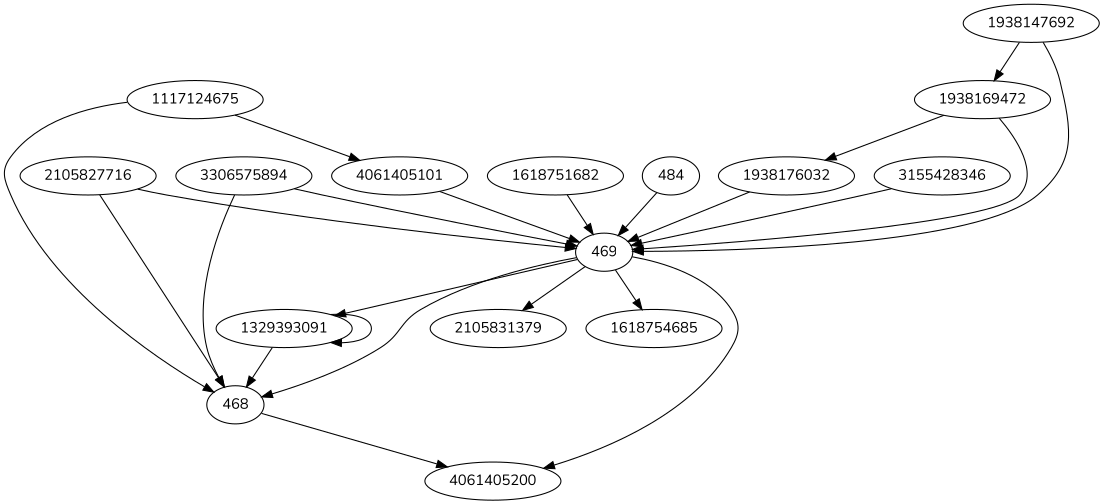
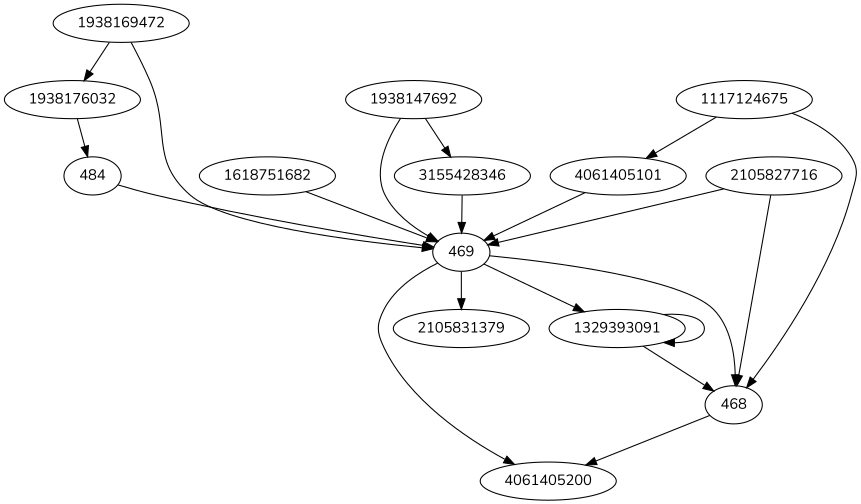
(1010, 57) -> (435, 133)
(244, 176) -> none
(694, 215) -> (81, 133)
(654, 329) -> none
